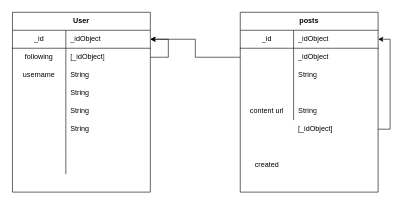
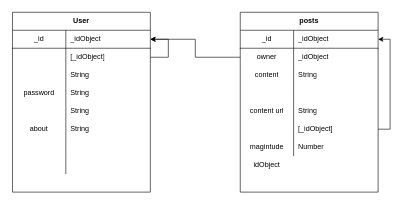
(39, 57) -> none
none -> (267, 57)
(39, 75) -> none
none -> (267, 75)
none -> (39, 93)
none -> (39, 129)
none -> (267, 147)
none -> (336, 147)
(267, 165) -> (267, 165)
